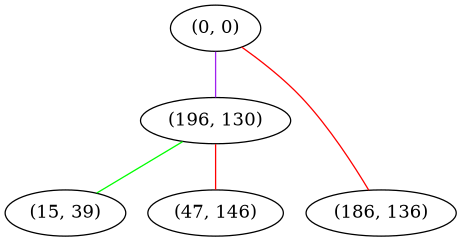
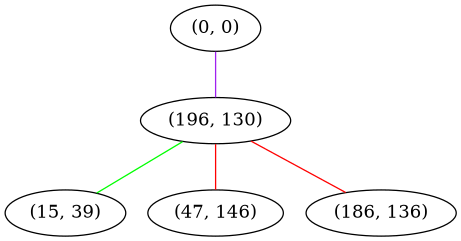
(314, 111) -> (298, 167)
